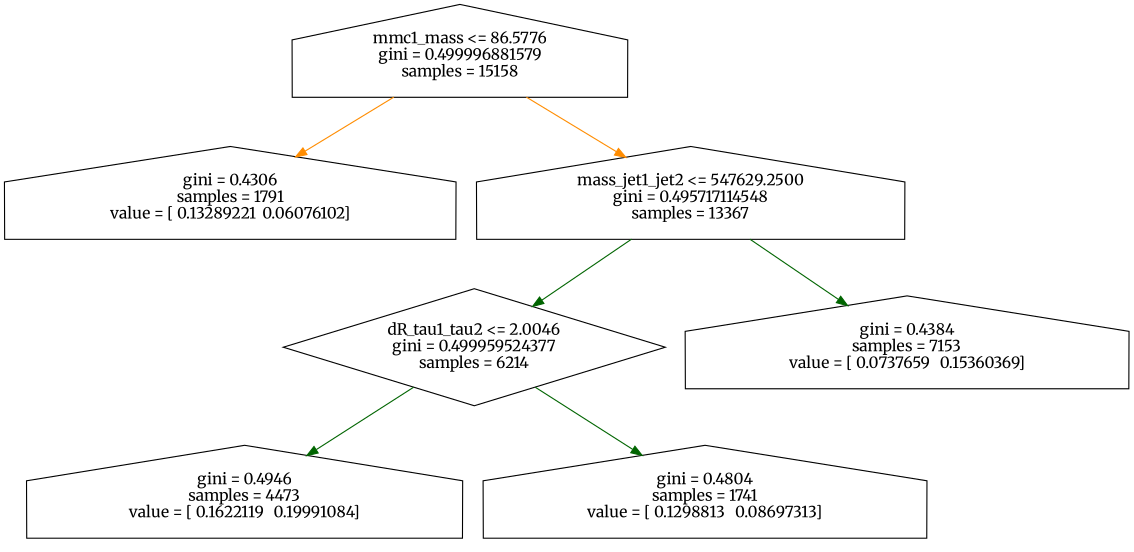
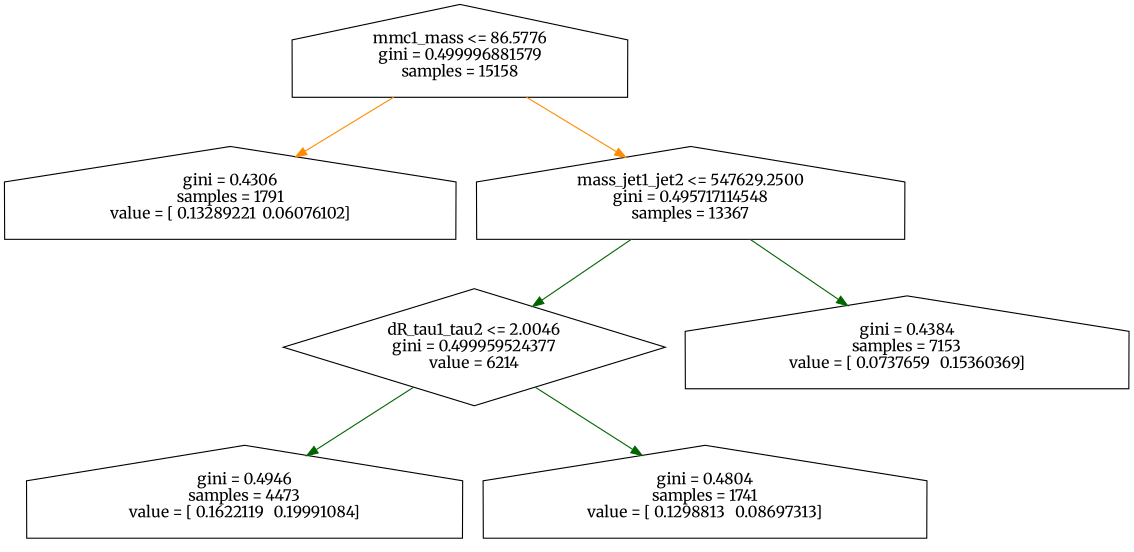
(474, 347) -> (474, 347)
